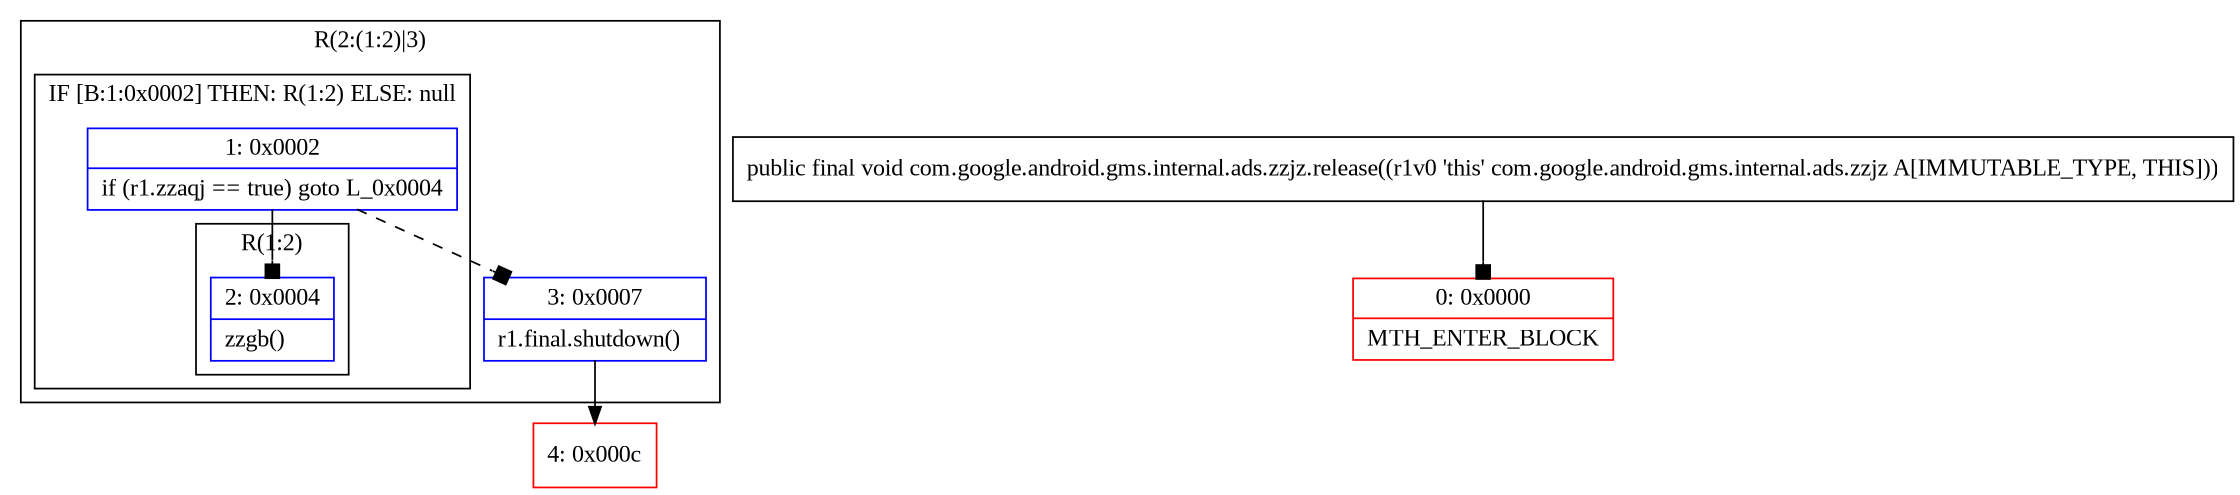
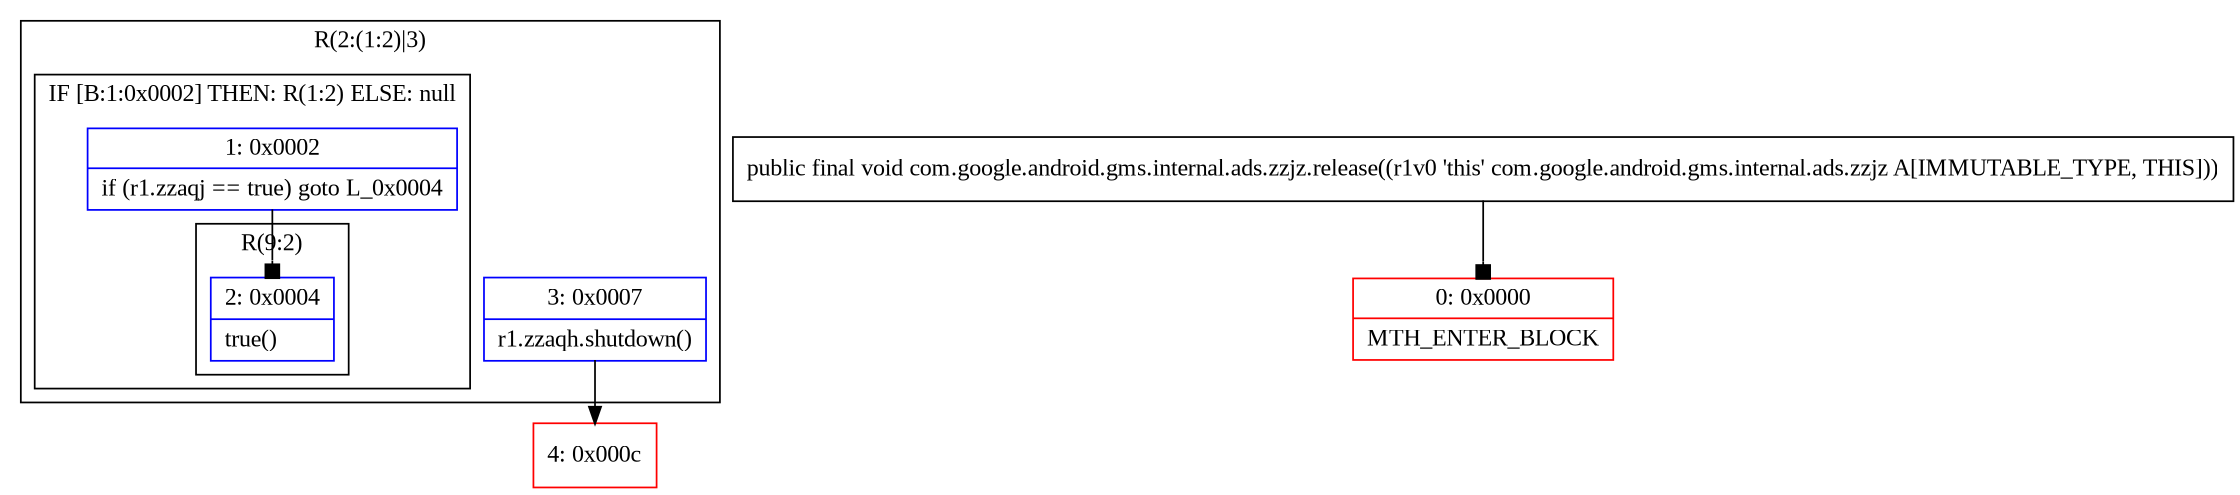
(425, 240) -> none
(272, 244) -> (272, 244)
(255, 339) -> (252, 339)
(590, 339) -> (595, 339)
